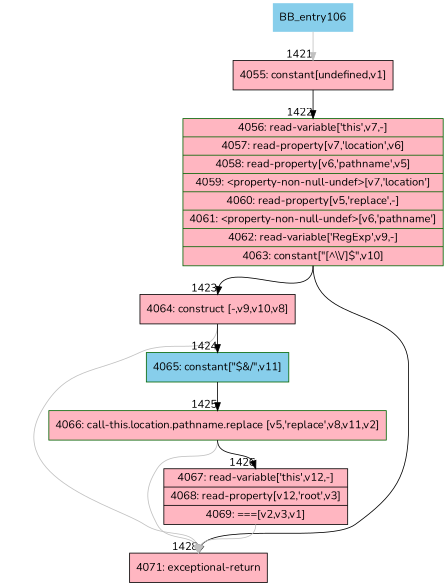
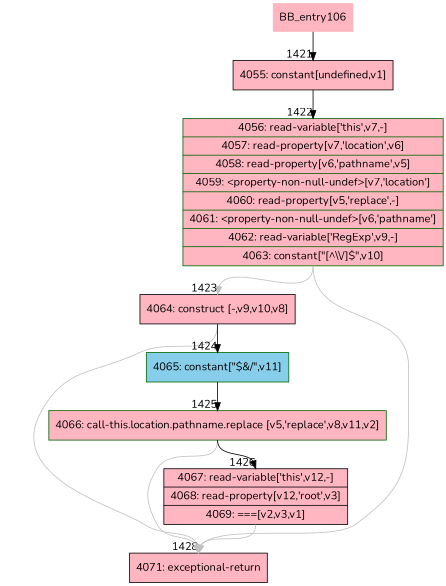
(313, 18) -> (313, 18)
(313, 42) -> (313, 42)
(269, 281) -> (269, 281)
(406, 459) -> (406, 459)
